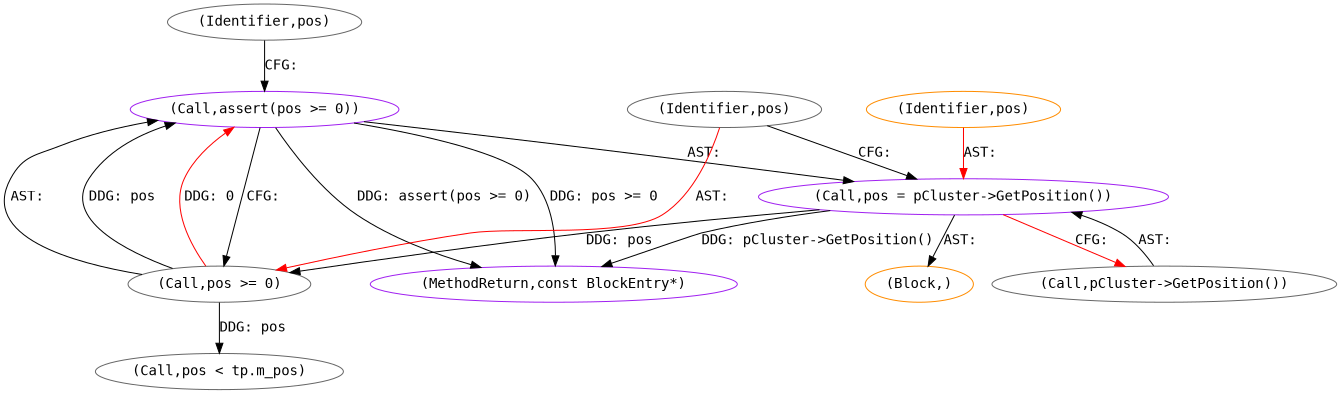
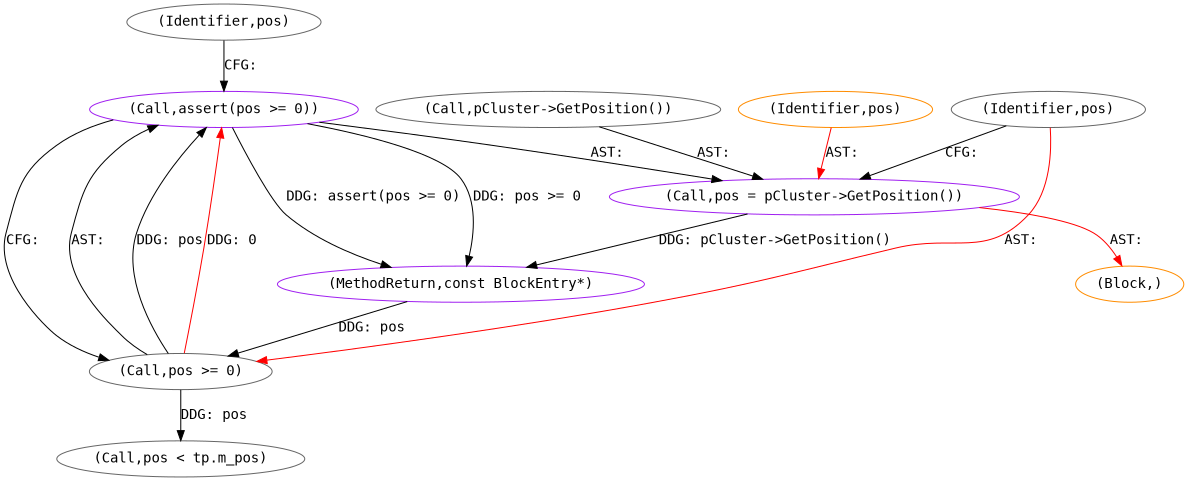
(944, 236) -> (1054, 219)
(546, 238) -> (323, 327)
(1059, 239) -> none
